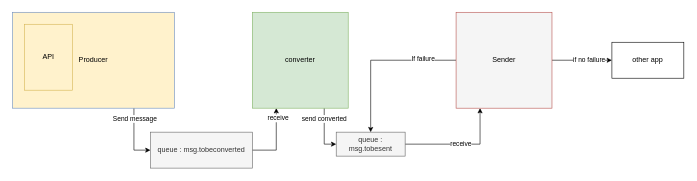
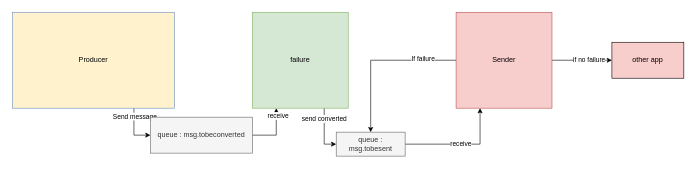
(48, 57) -> none
(300, 60) -> (300, 60)
(504, 60) -> (504, 60)
(648, 60) -> (648, 60)
(201, 150) -> (201, 135)
